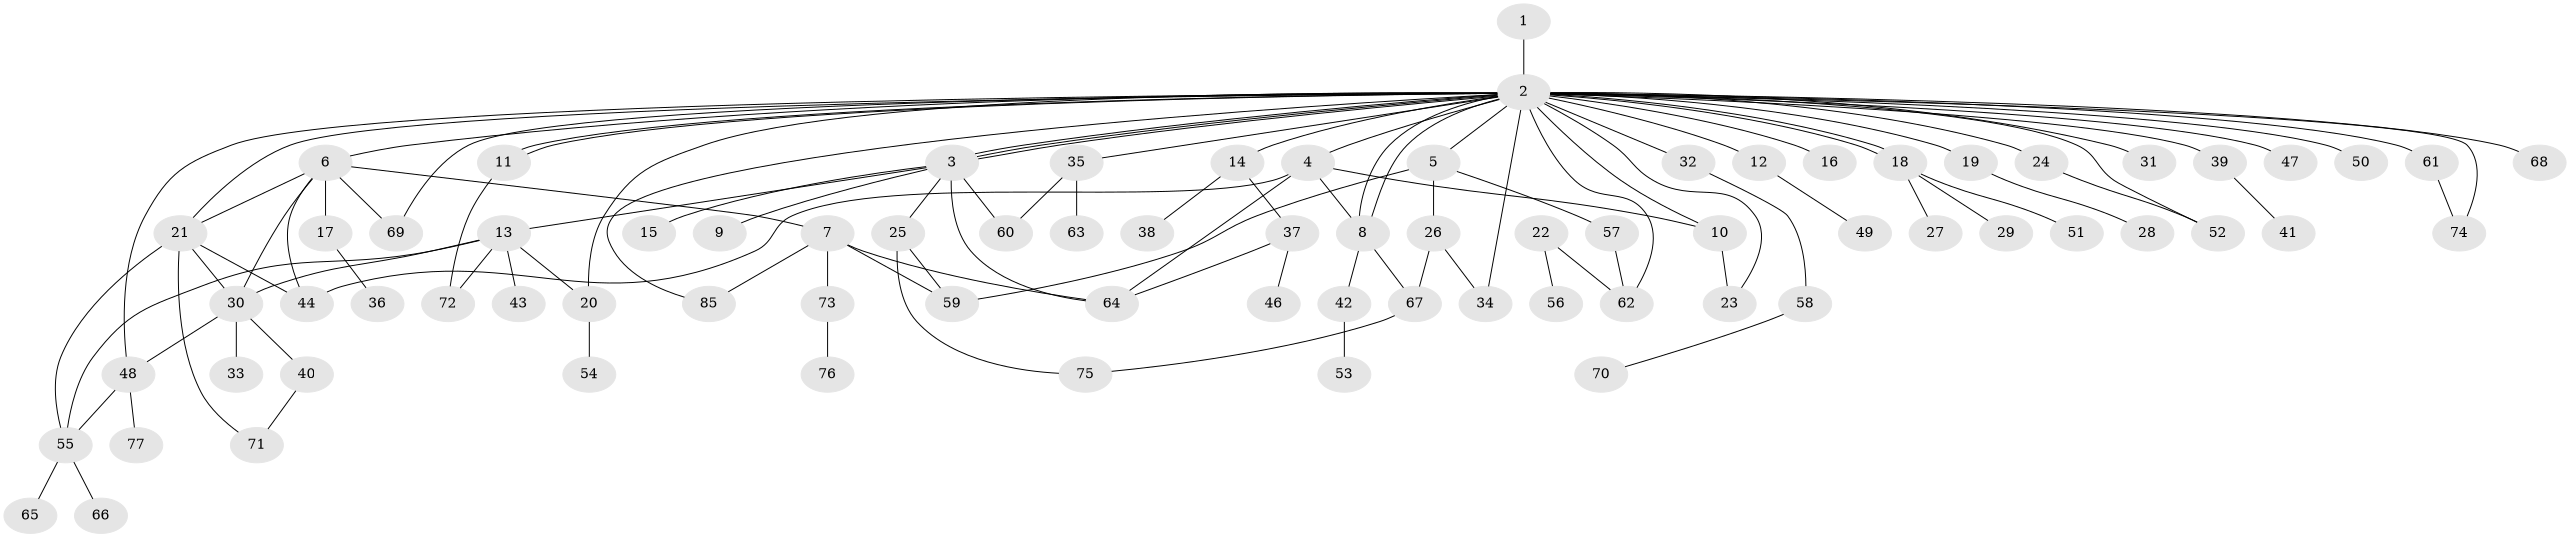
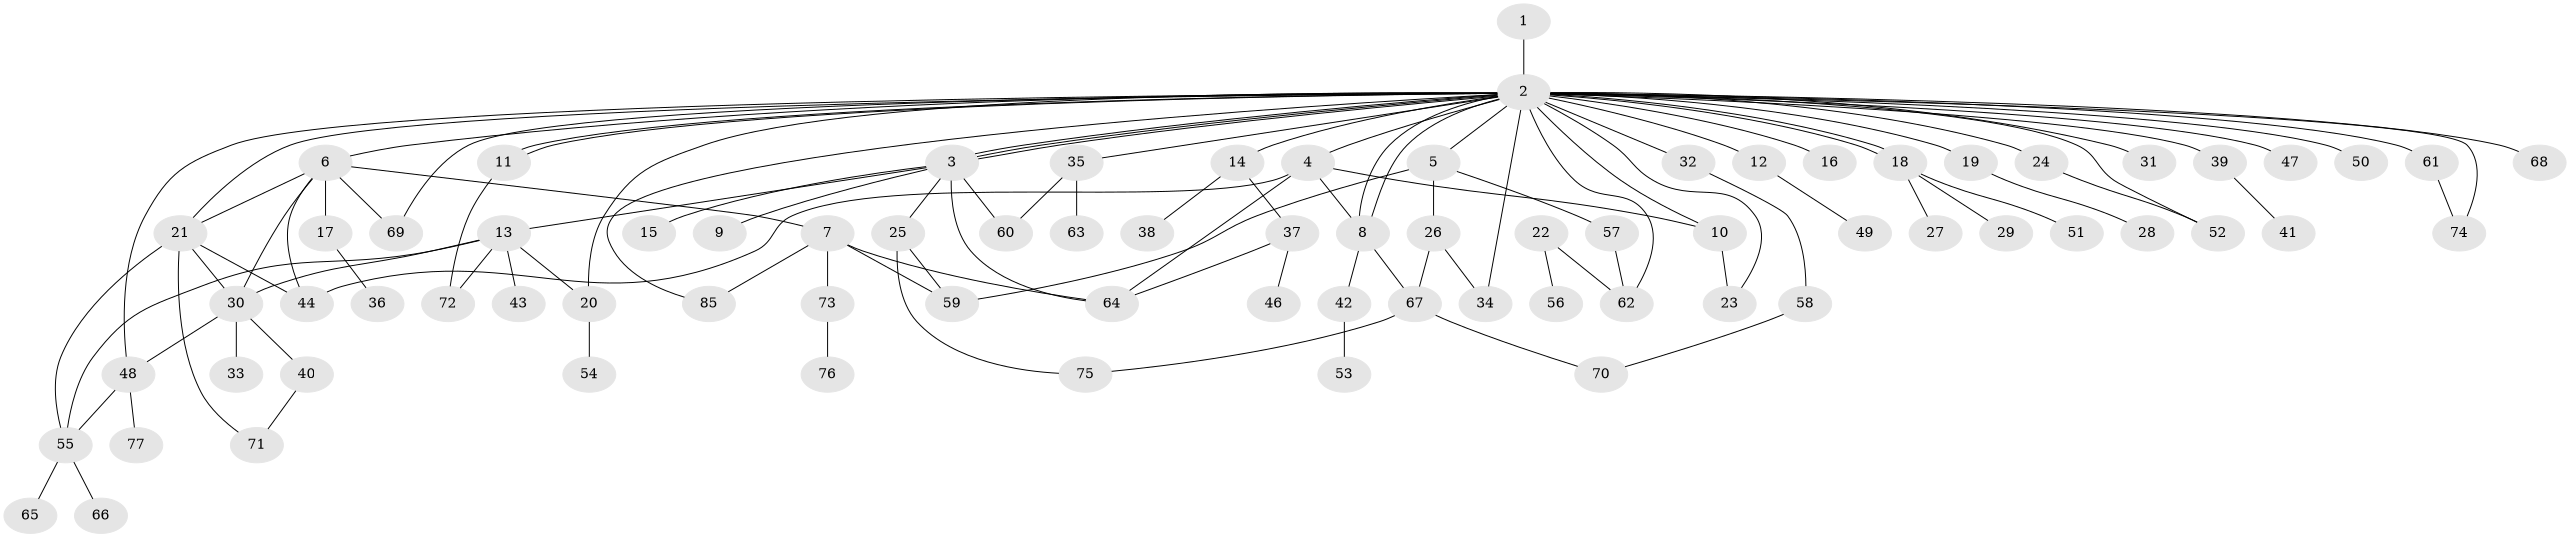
none -> (1506, 343)
